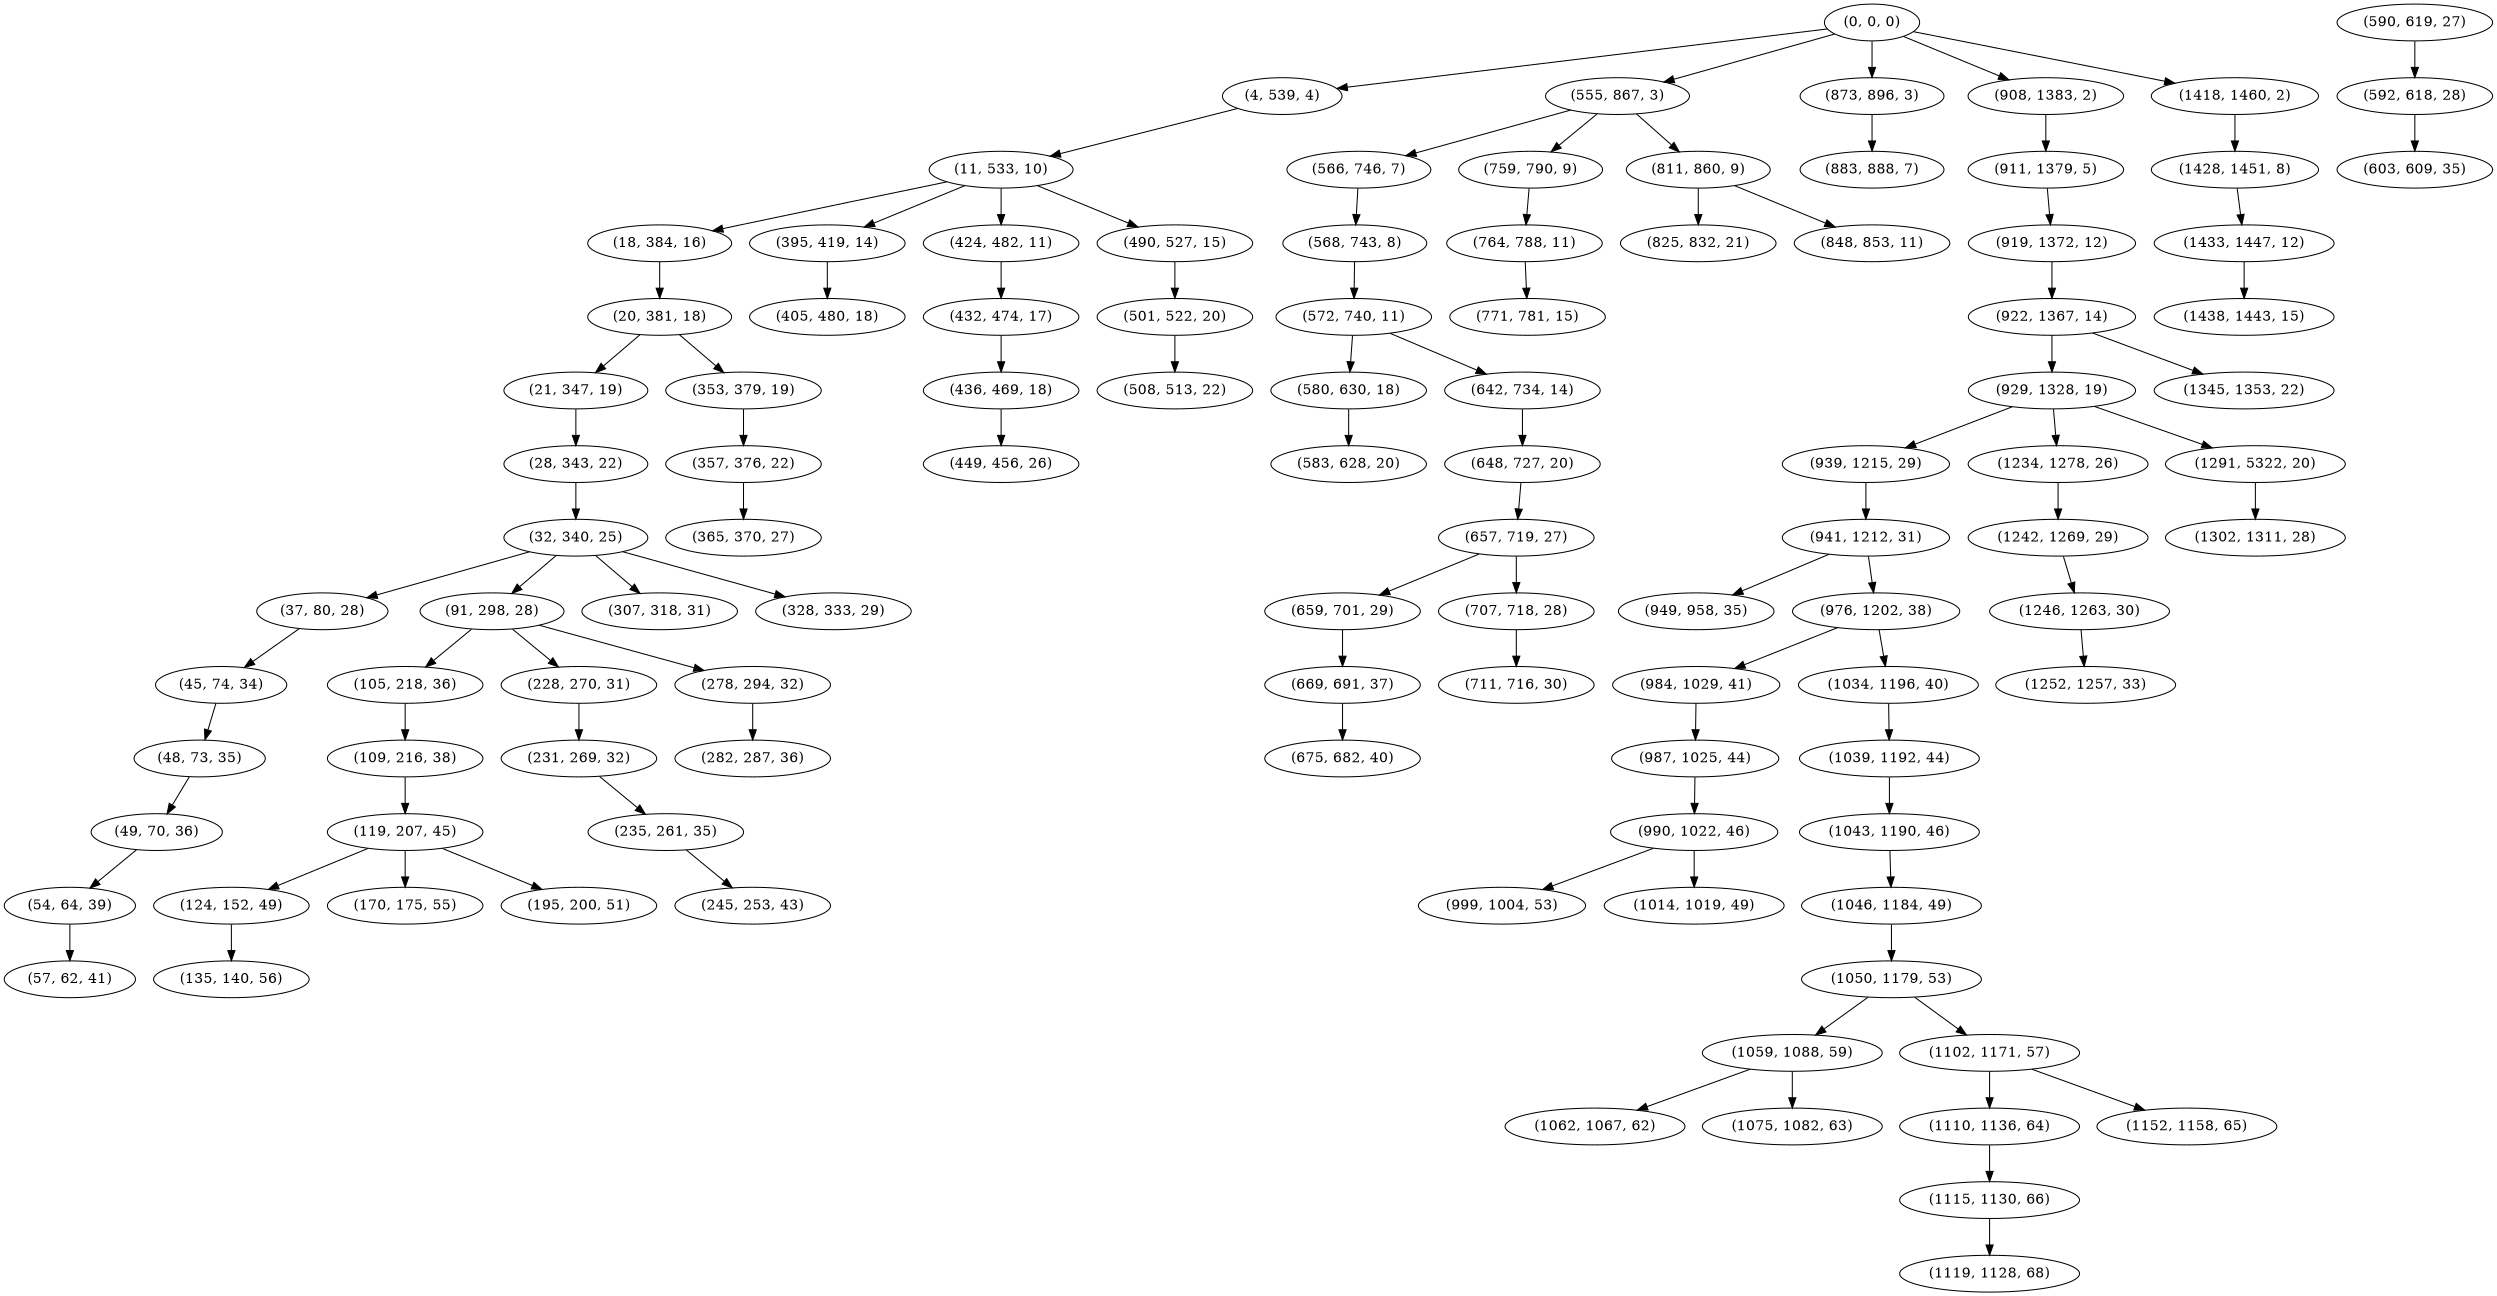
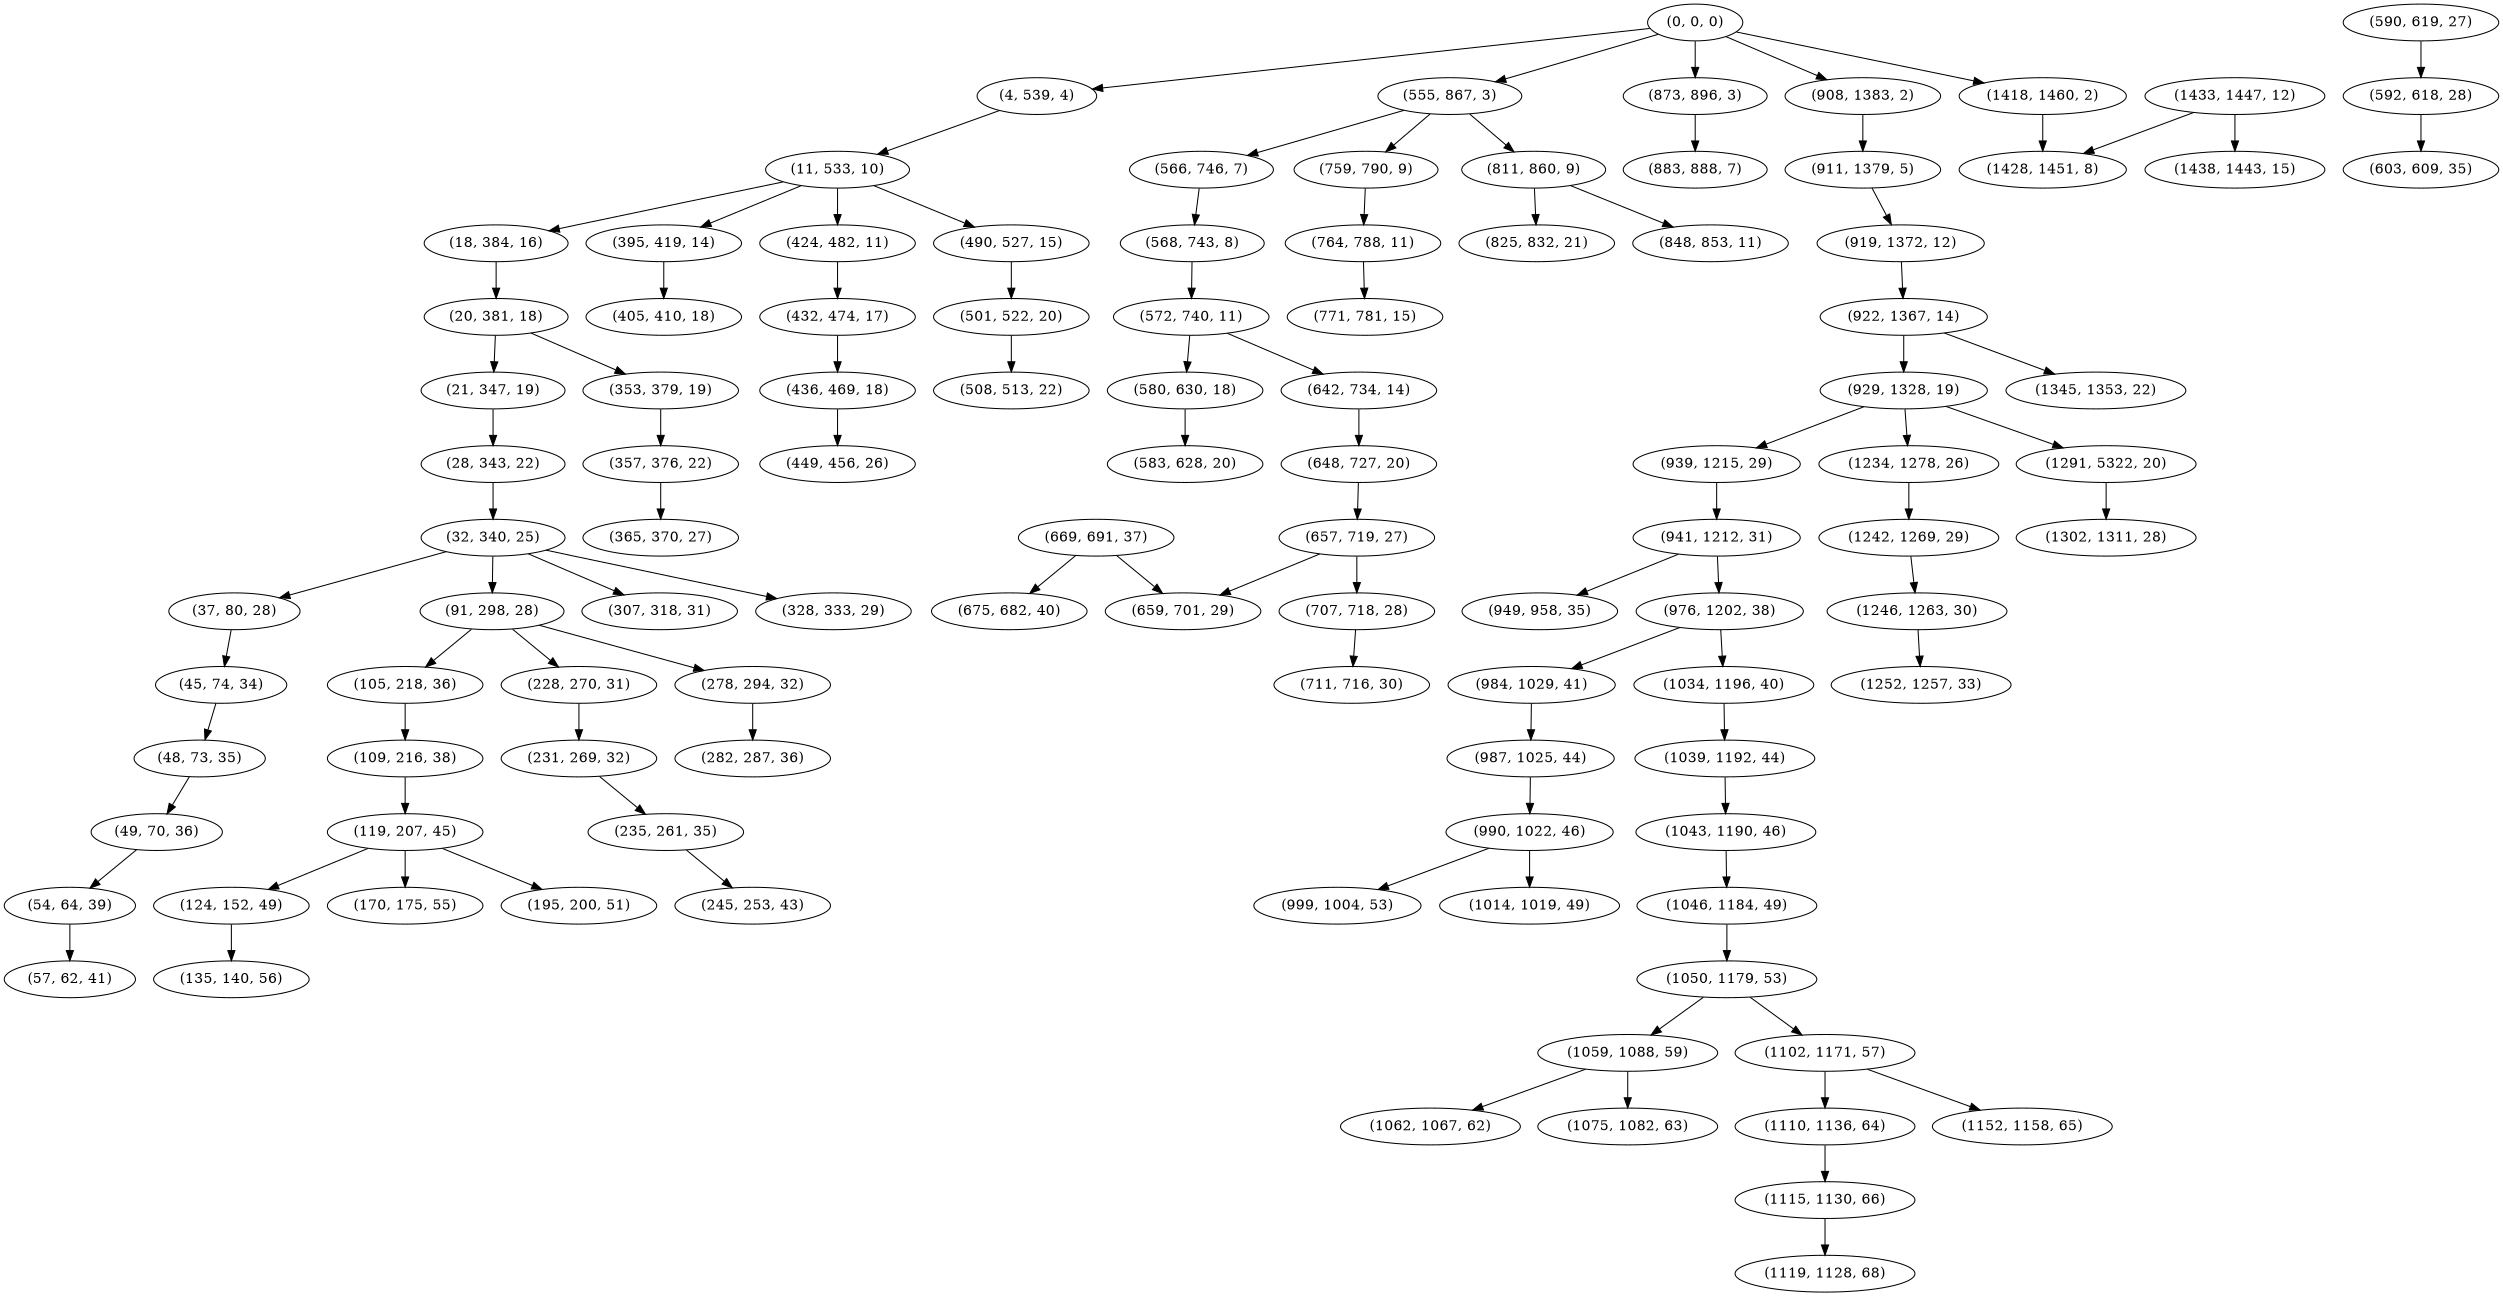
(2239, 201) -> (2144, 131)
(827, 317) -> (664, 317)
(1342, 643) -> (1136, 571)
